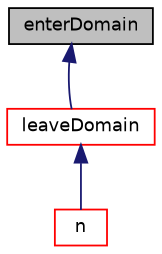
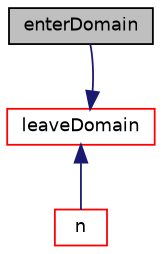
(69, 86) -> (93, 68)
